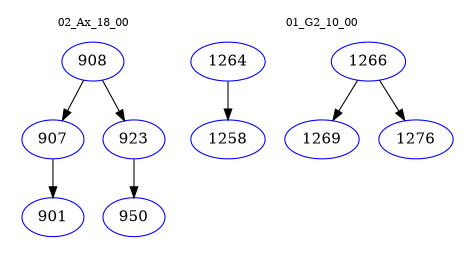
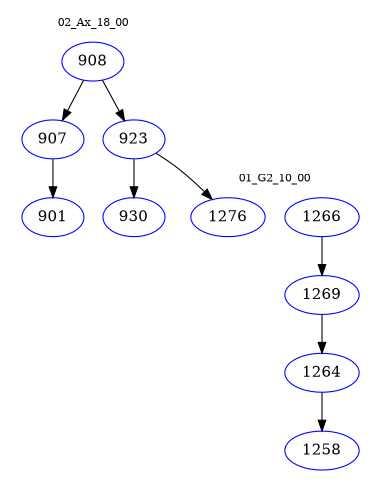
(389, 96) -> (189, 178)
(134, 217) -> (134, 217)
none -> (322, 329)
